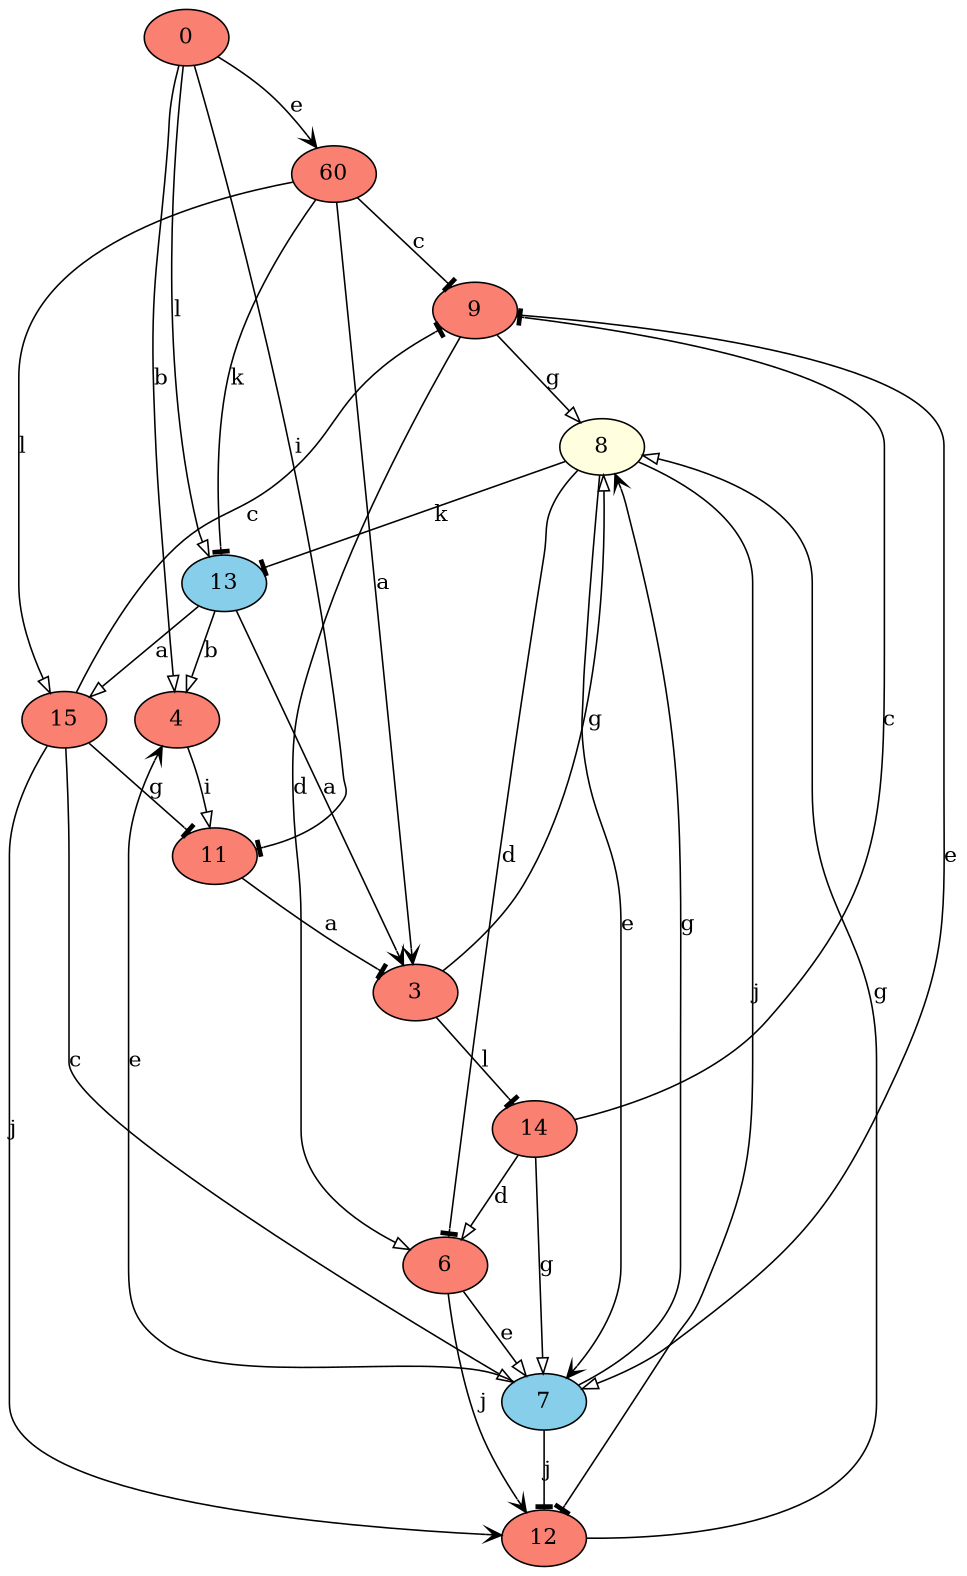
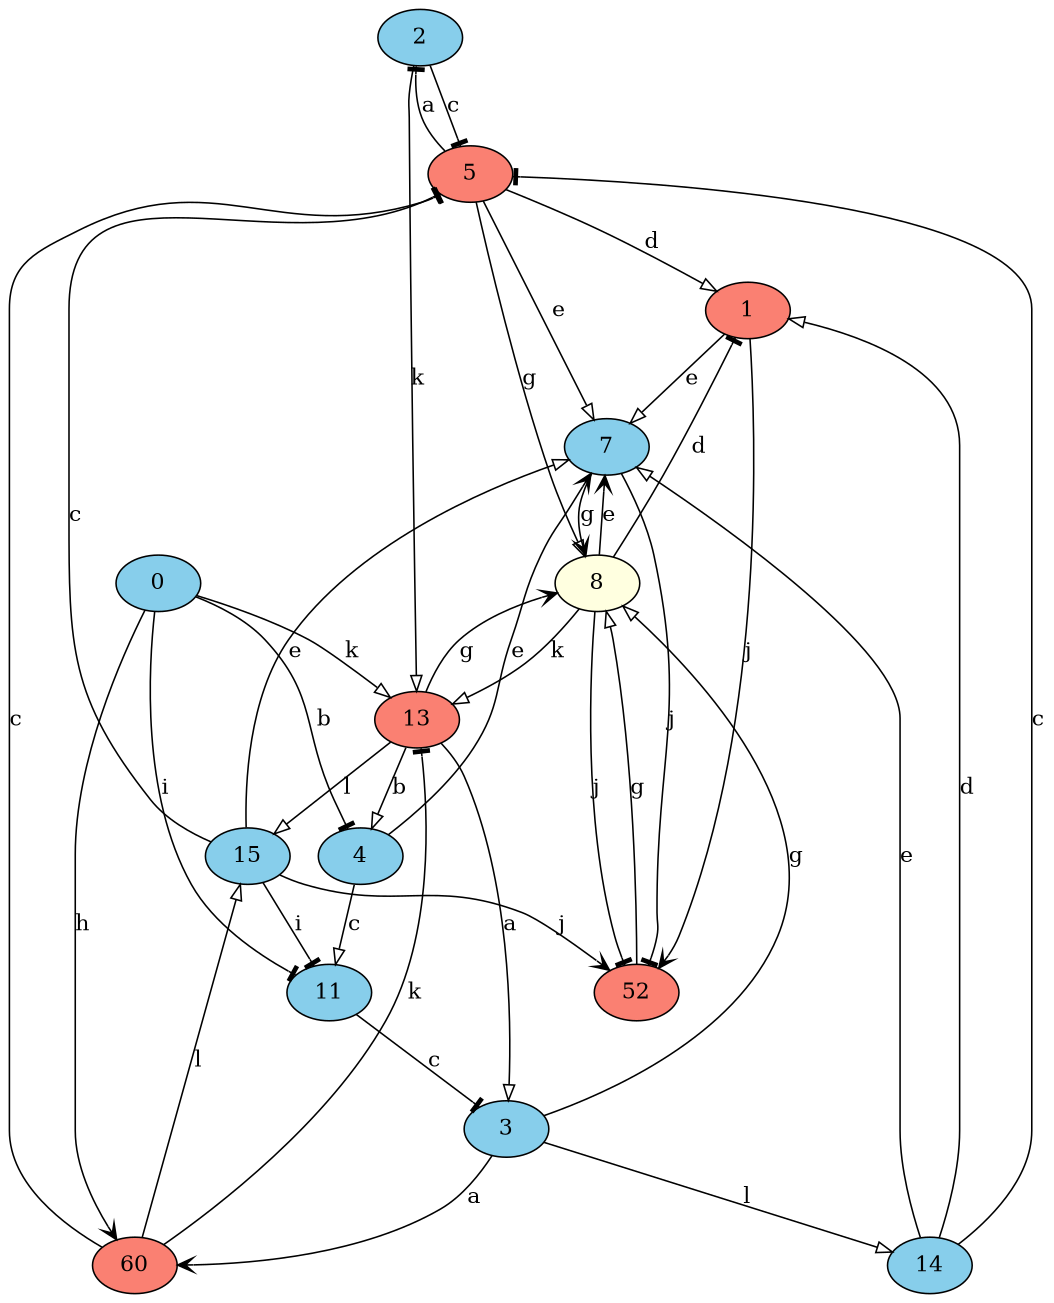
(187, 38) -> (158, 583)
none -> (420, 38)
(297, 106) -> (83, 924)
(178, 310) -> (352, 652)
(475, 310) -> (470, 174)
(153, 370) -> (298, 689)
(417, 514) -> (529, 660)
(374, 575) -> (357, 1243)
(224, 583) -> (417, 720)
none -> (472, 630)
(162, 652) -> (347, 788)
(64, 720) -> (248, 856)
(177, 720) -> (361, 856)
(316, 781) -> (501, 917)
(157, 788) -> (299, 924)
(208, 788) -> (354, 924)
(215, 856) -> (329, 993)
(332, 924) -> (434, 1061)
(416, 993) -> (506, 1129)
(463, 1048) -> (711, 1195)
(75, 1061) -> (296, 652)
(535, 1129) -> (930, 1265)
(129, 1234) -> (504, 662)
(445, 1265) -> (748, 310)
(547, 1265) -> (907, 856)
(544, 1538) -> (637, 993)
